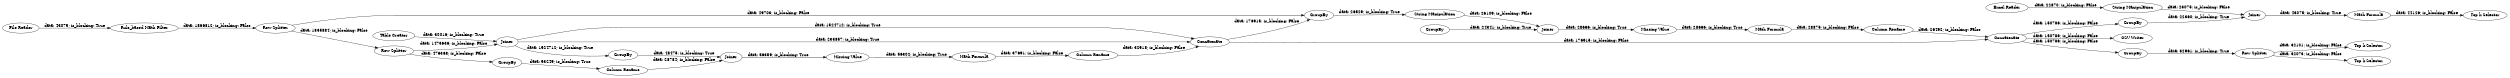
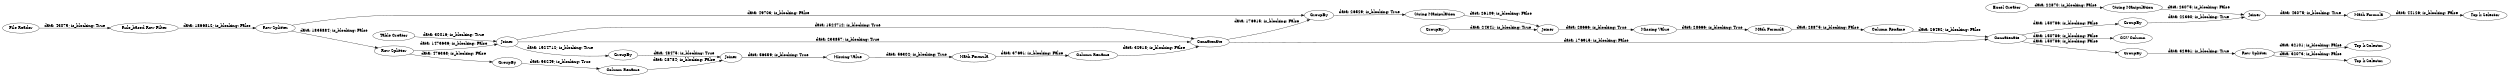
(2007, 8) -> (2007, 8)
(144, 28) -> (144, 28)
(2133, 38) -> (2133, 38)
